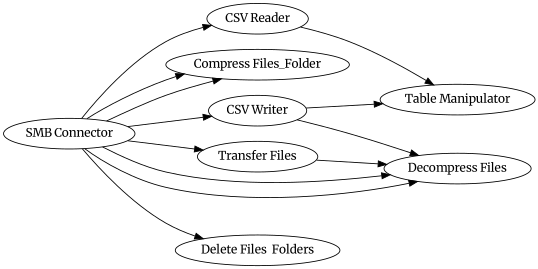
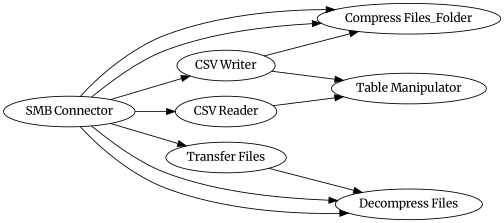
(354, 135) -> (307, 45)
(258, 250) -> none
